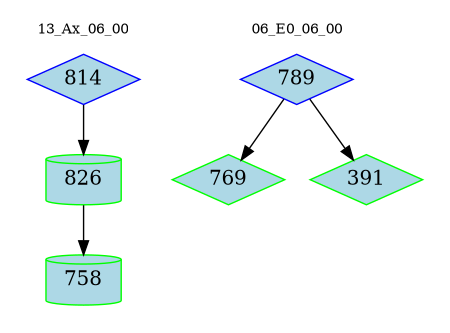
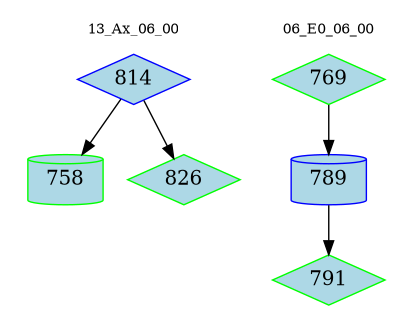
(297, 79) -> (329, 180)
(267, 124) -> (329, 123)
(84, 180) -> (184, 180)
(366, 180) -> (329, 280)
(84, 223) -> (106, 121)
